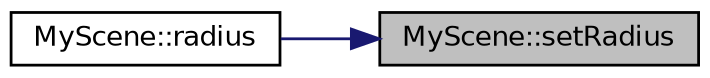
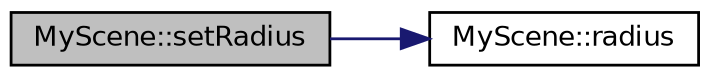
(316, 39) -> (365, 39)
